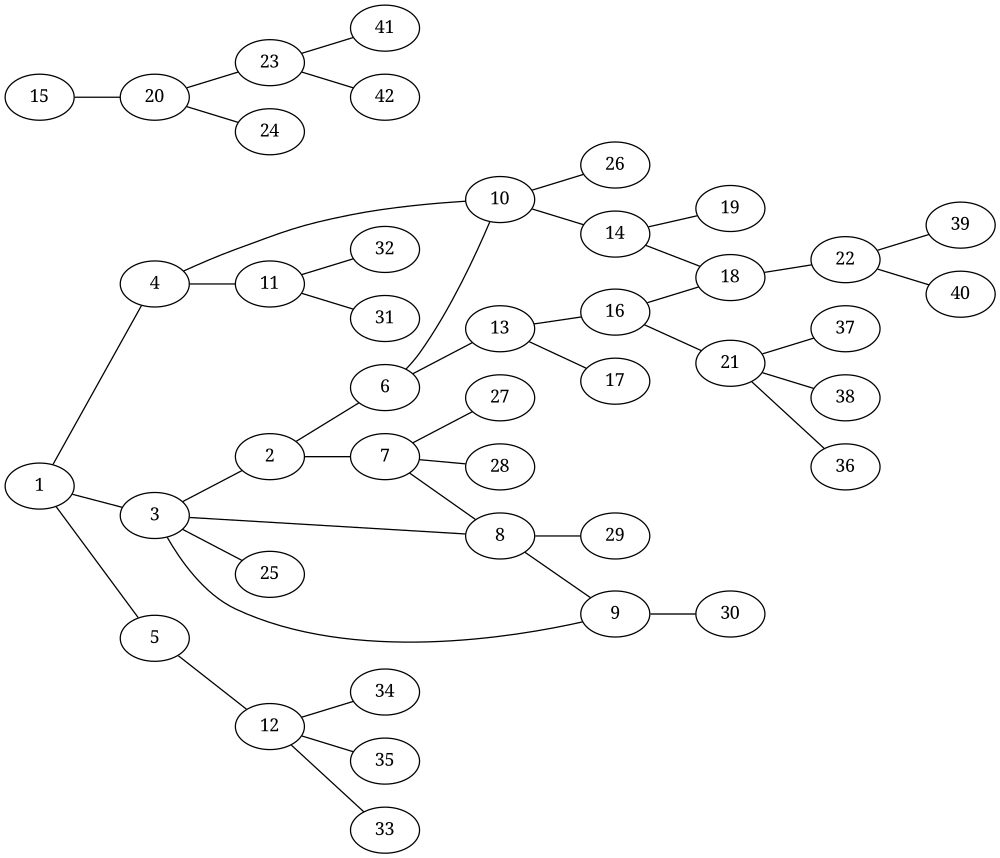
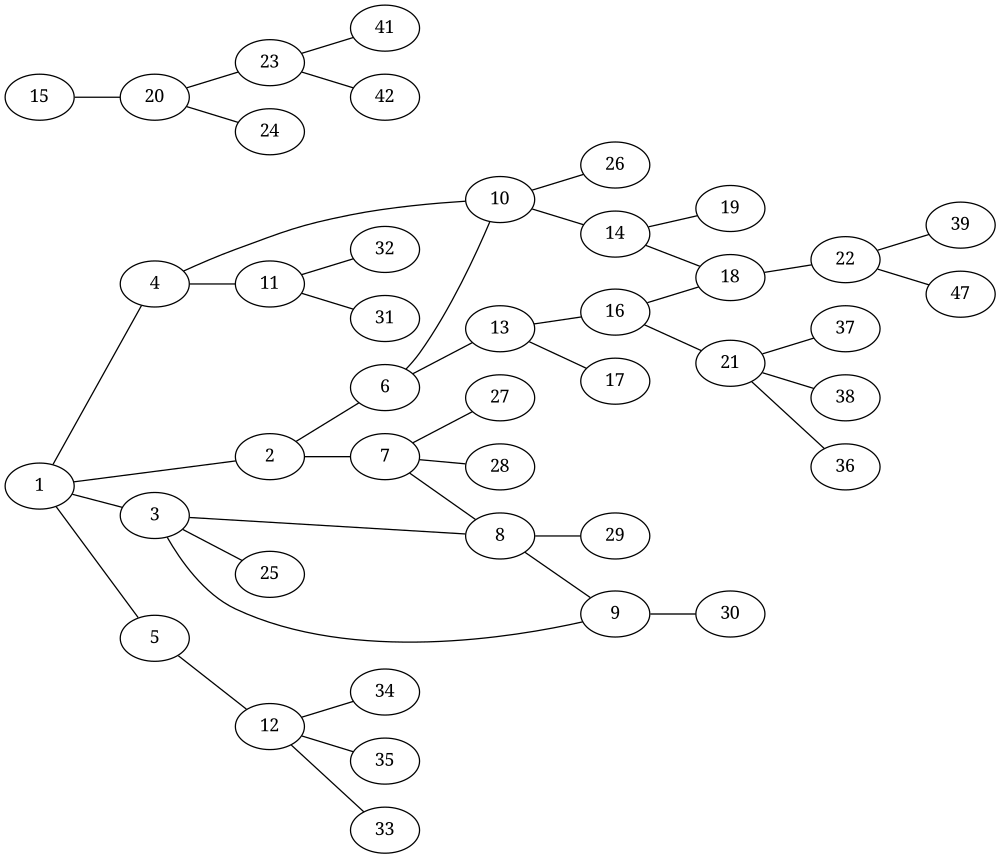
(961, 294) -> (961, 294)
(212, 486) -> (155, 471)
